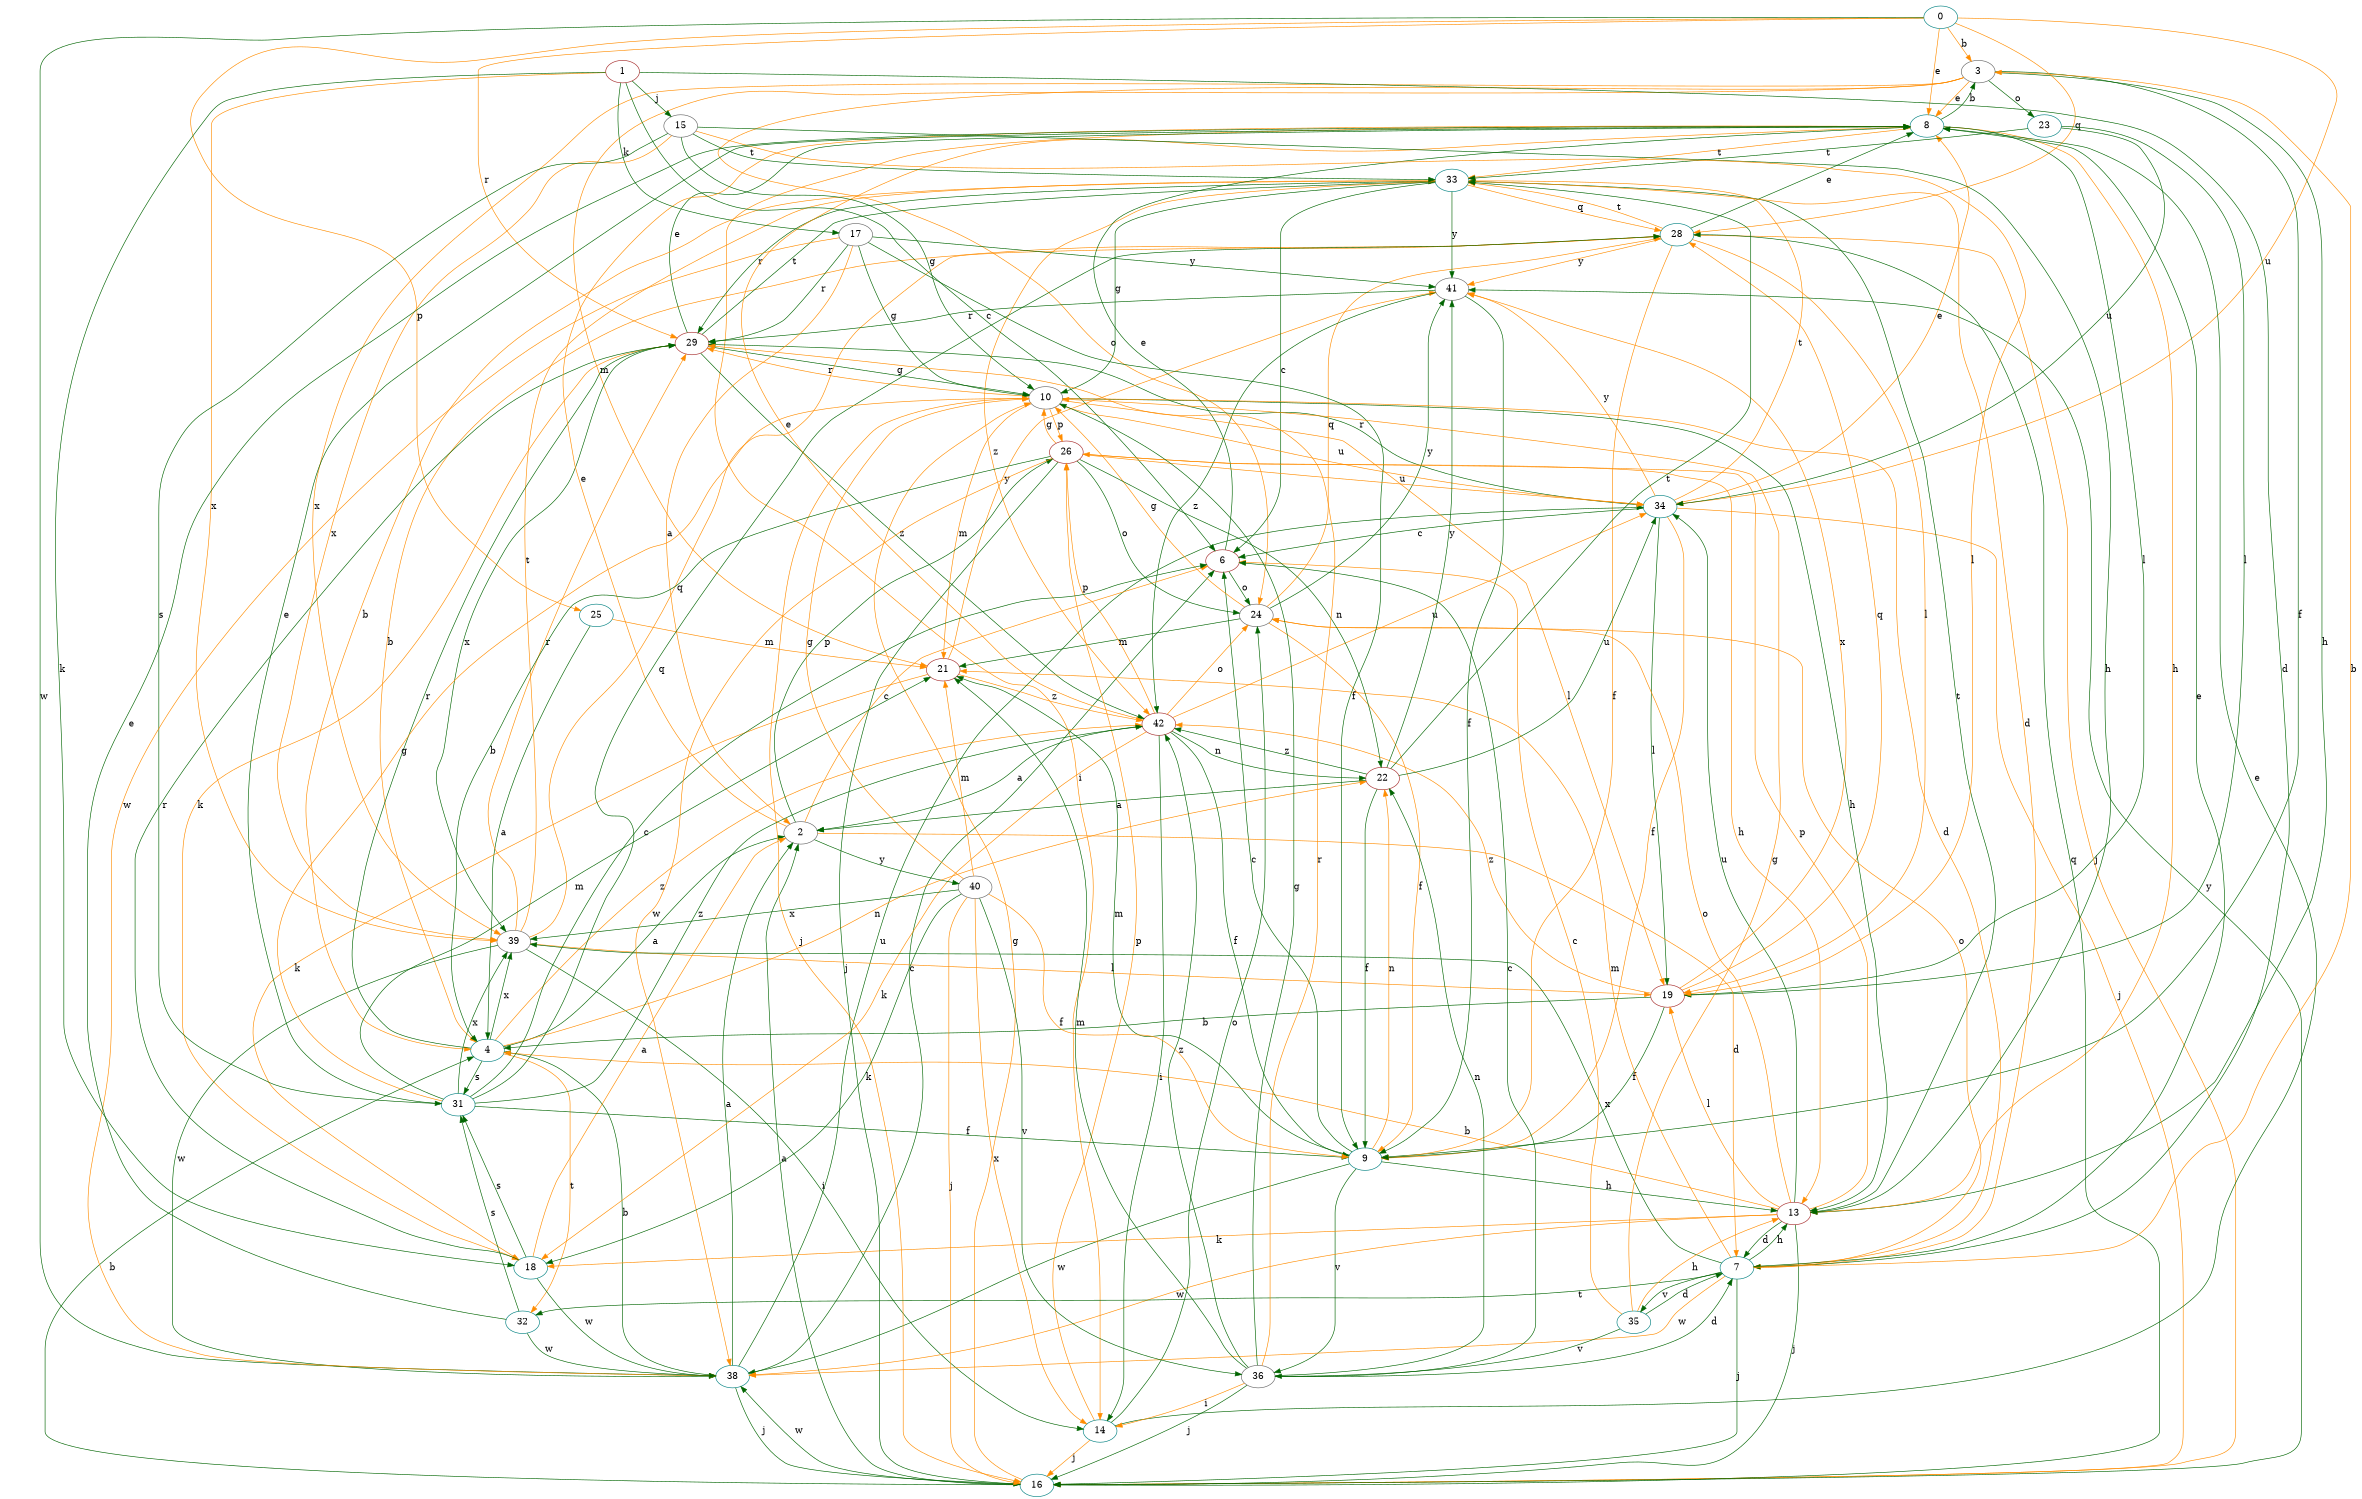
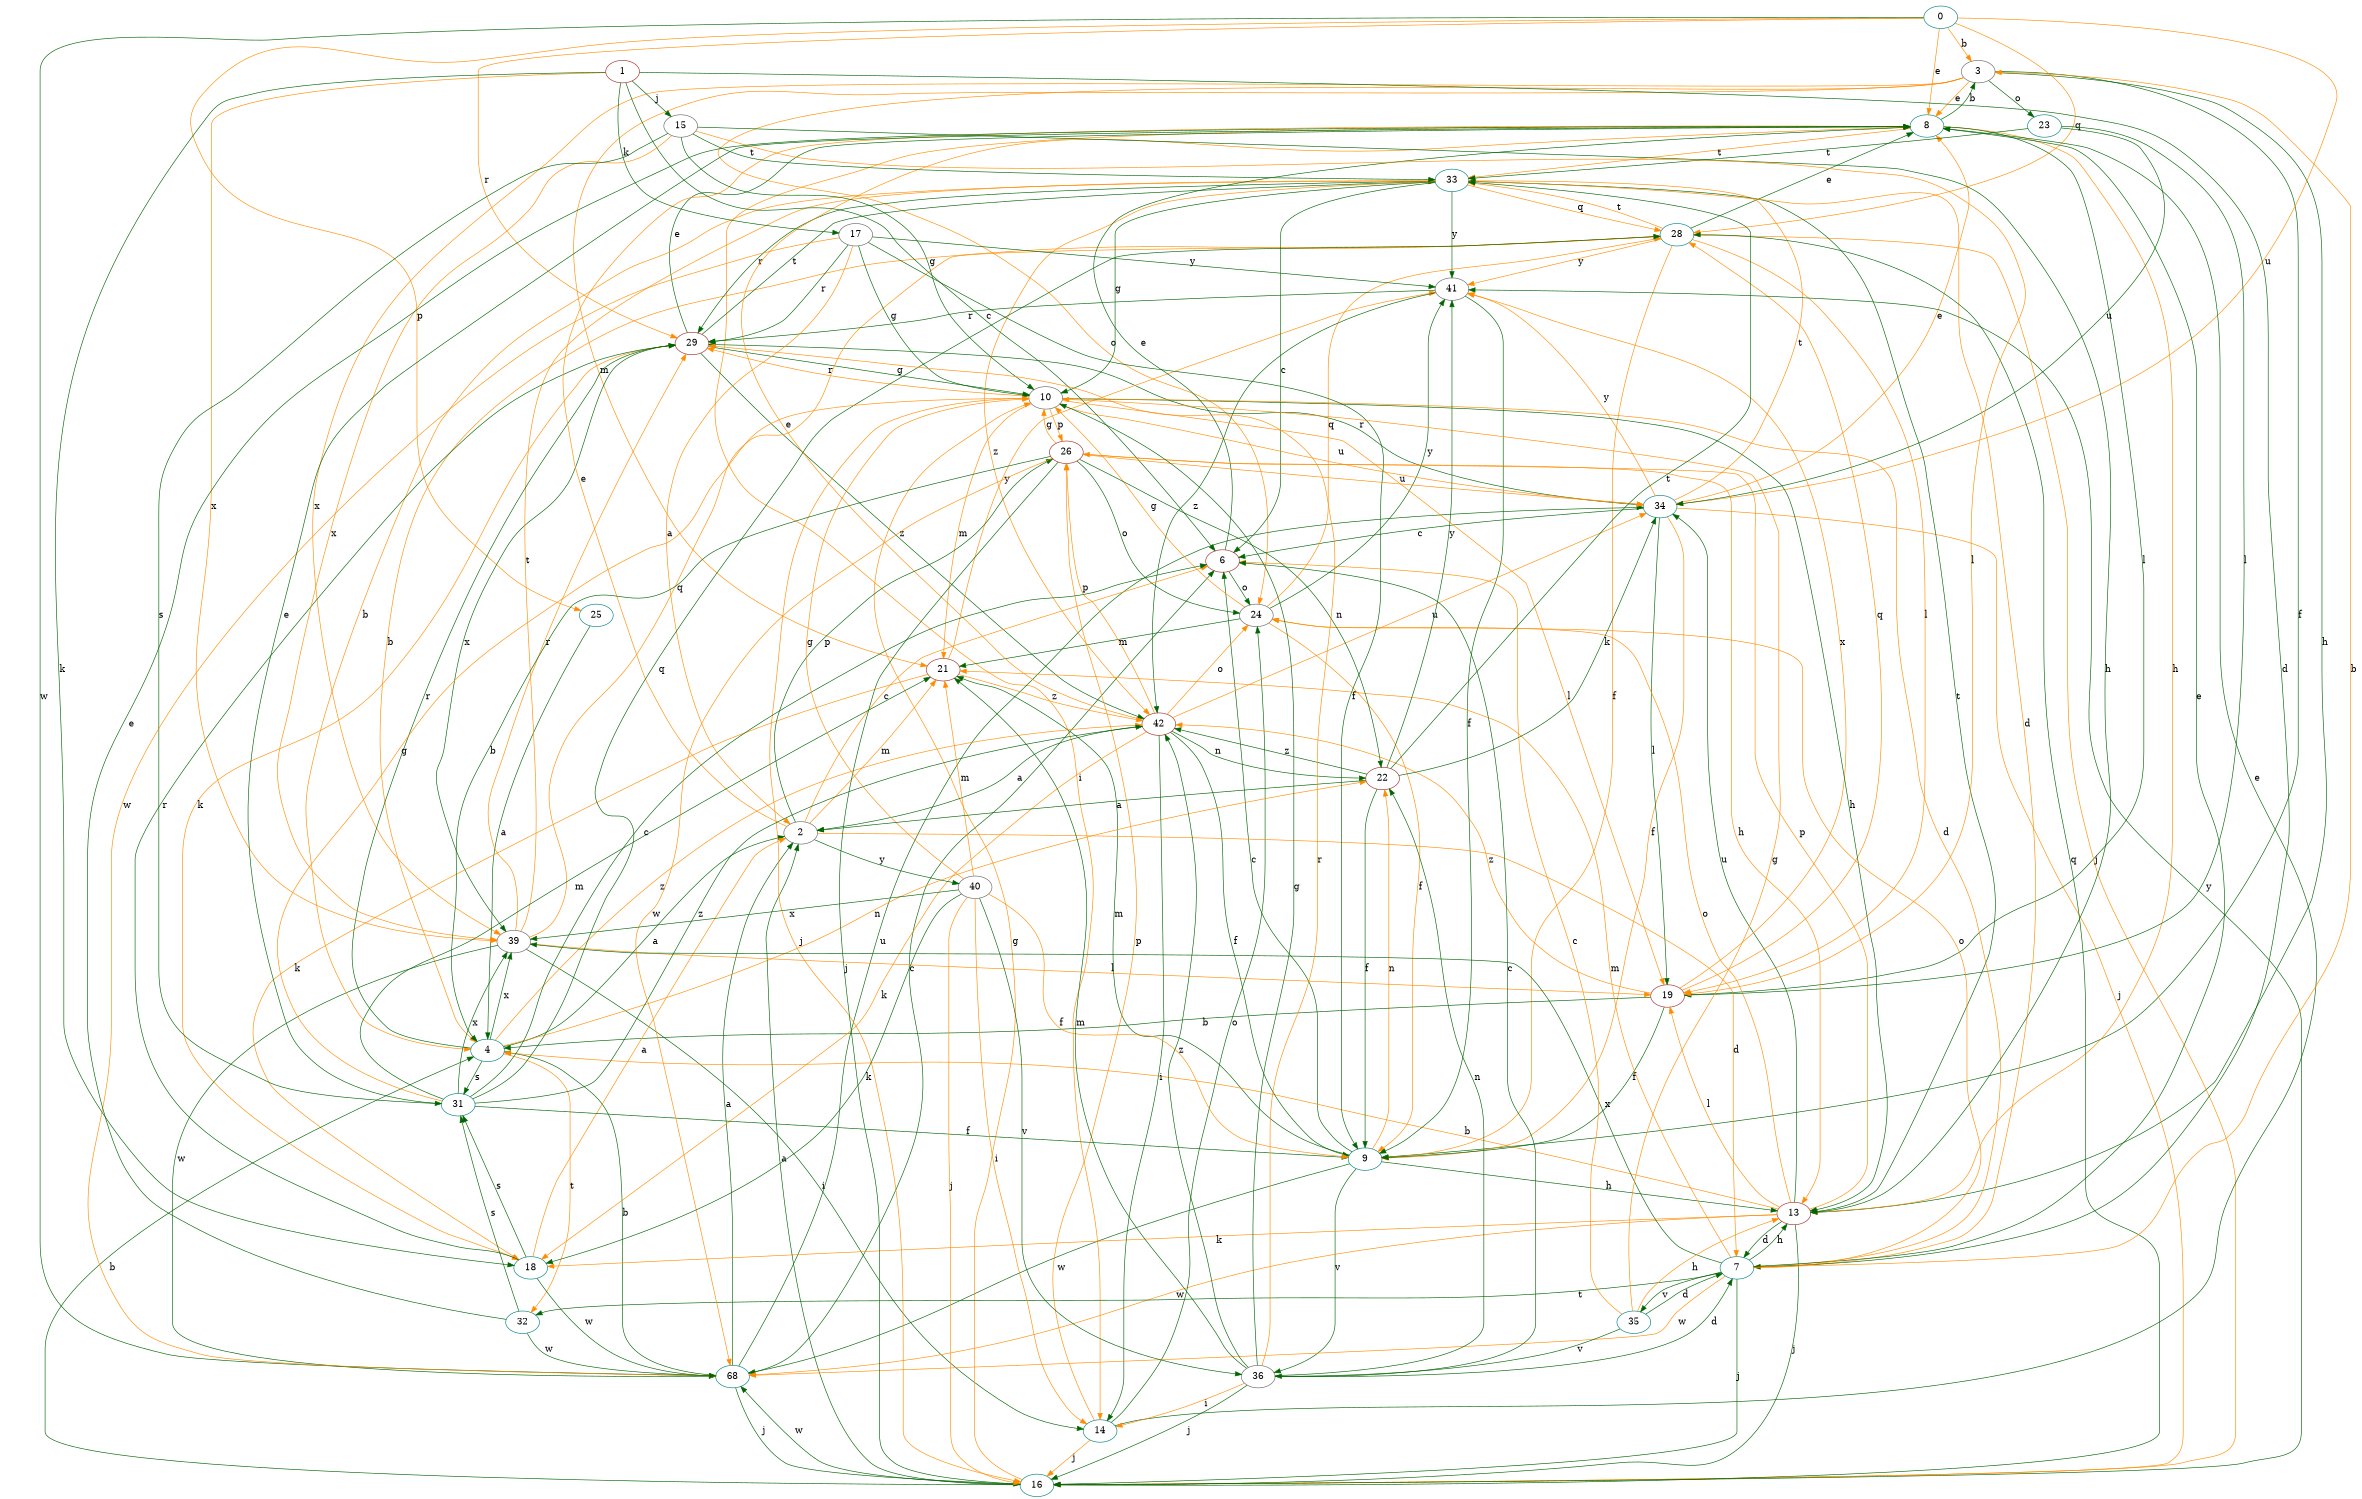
(1607, 643) -> (1607, 643)
(766, 647) -> (873, 756)
(997, 1159) -> (997, 1159)
(733, 1377) -> (733, 1377)
